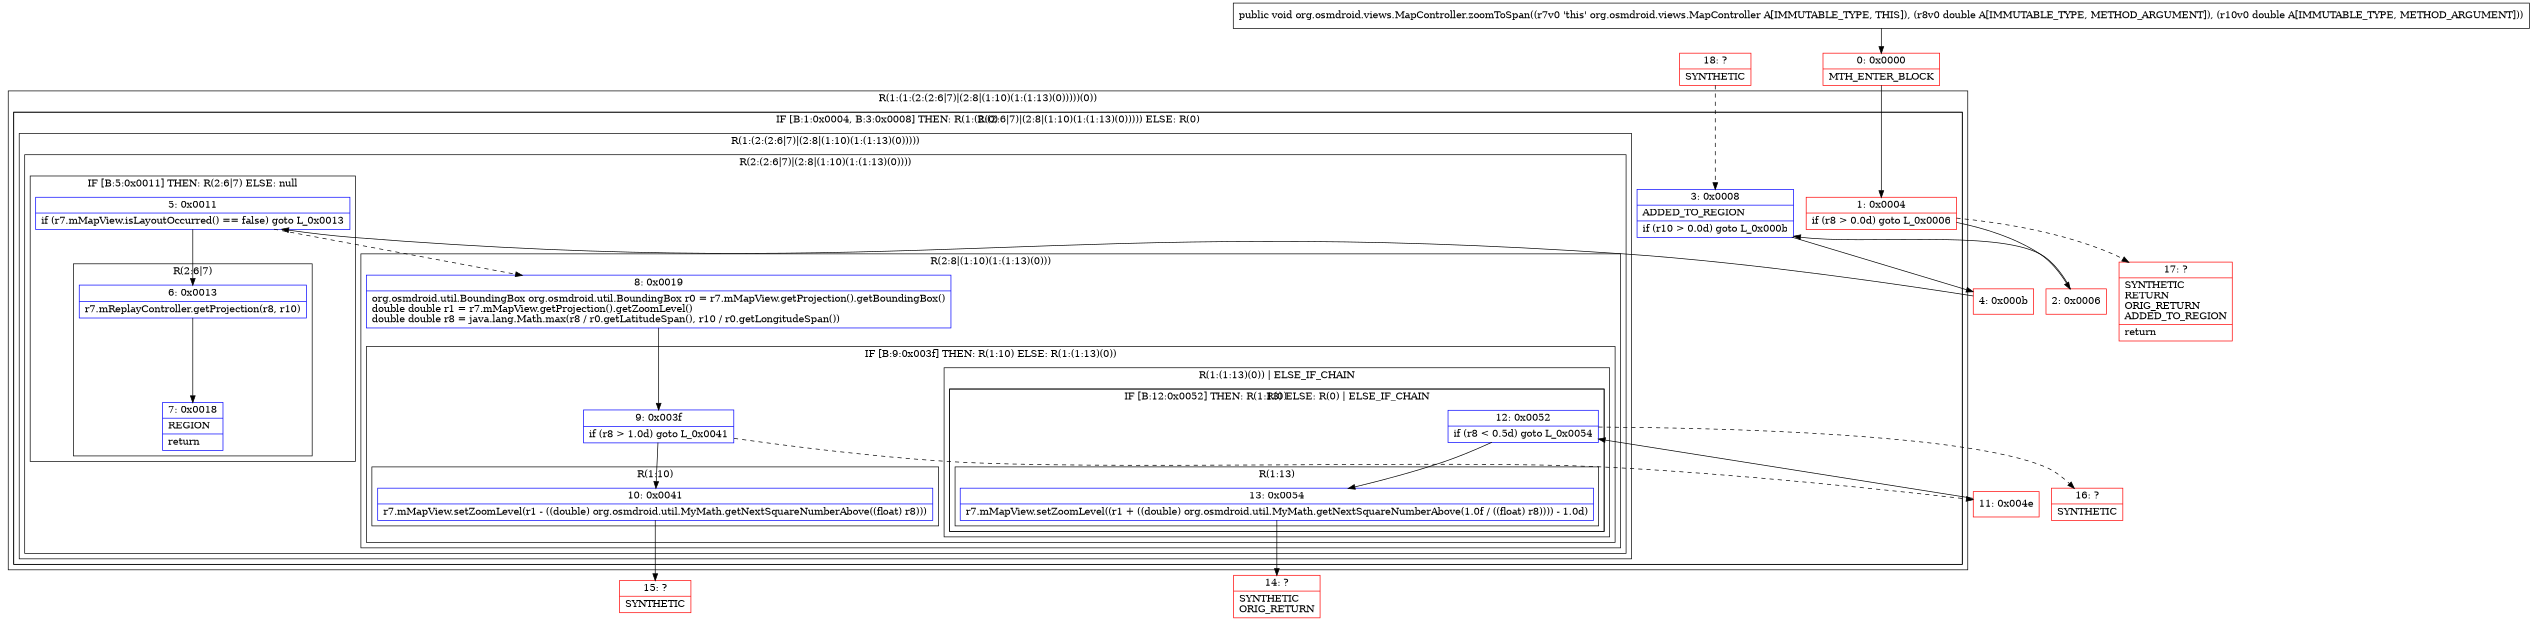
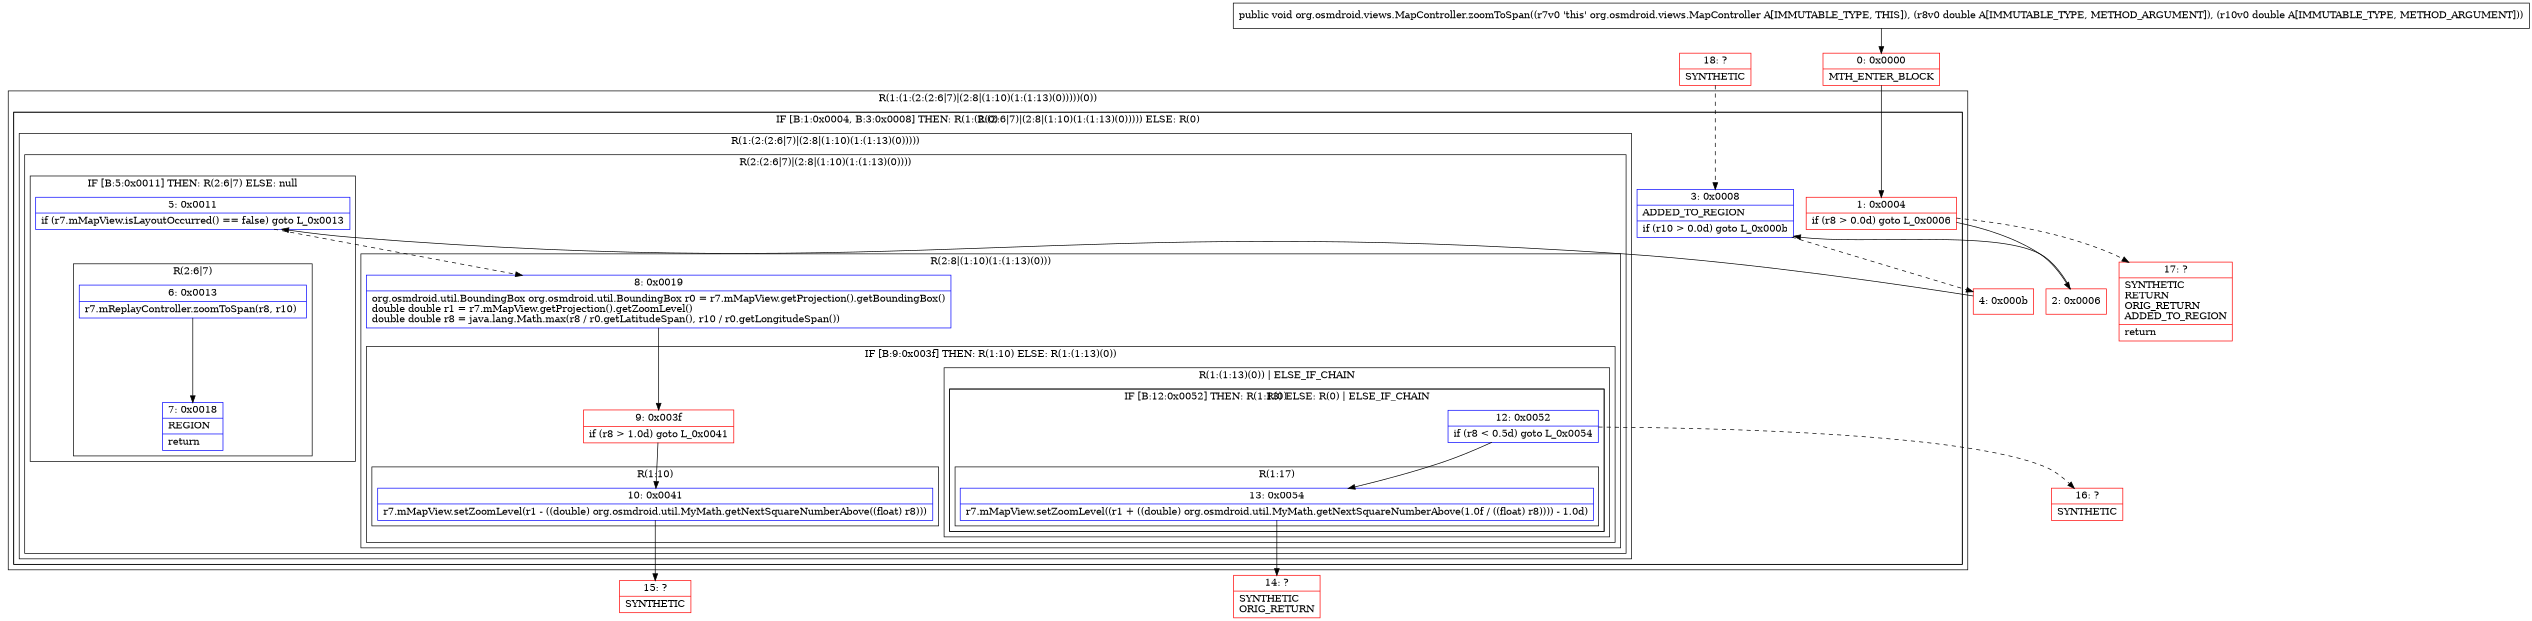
(193, 254) -> none
(1879, 263) -> (1879, 263)
(193, 309) -> (191, 309)
(659, 426) -> (659, 426)
(1277, 475) -> (1277, 475)
(2006, 504) -> none
